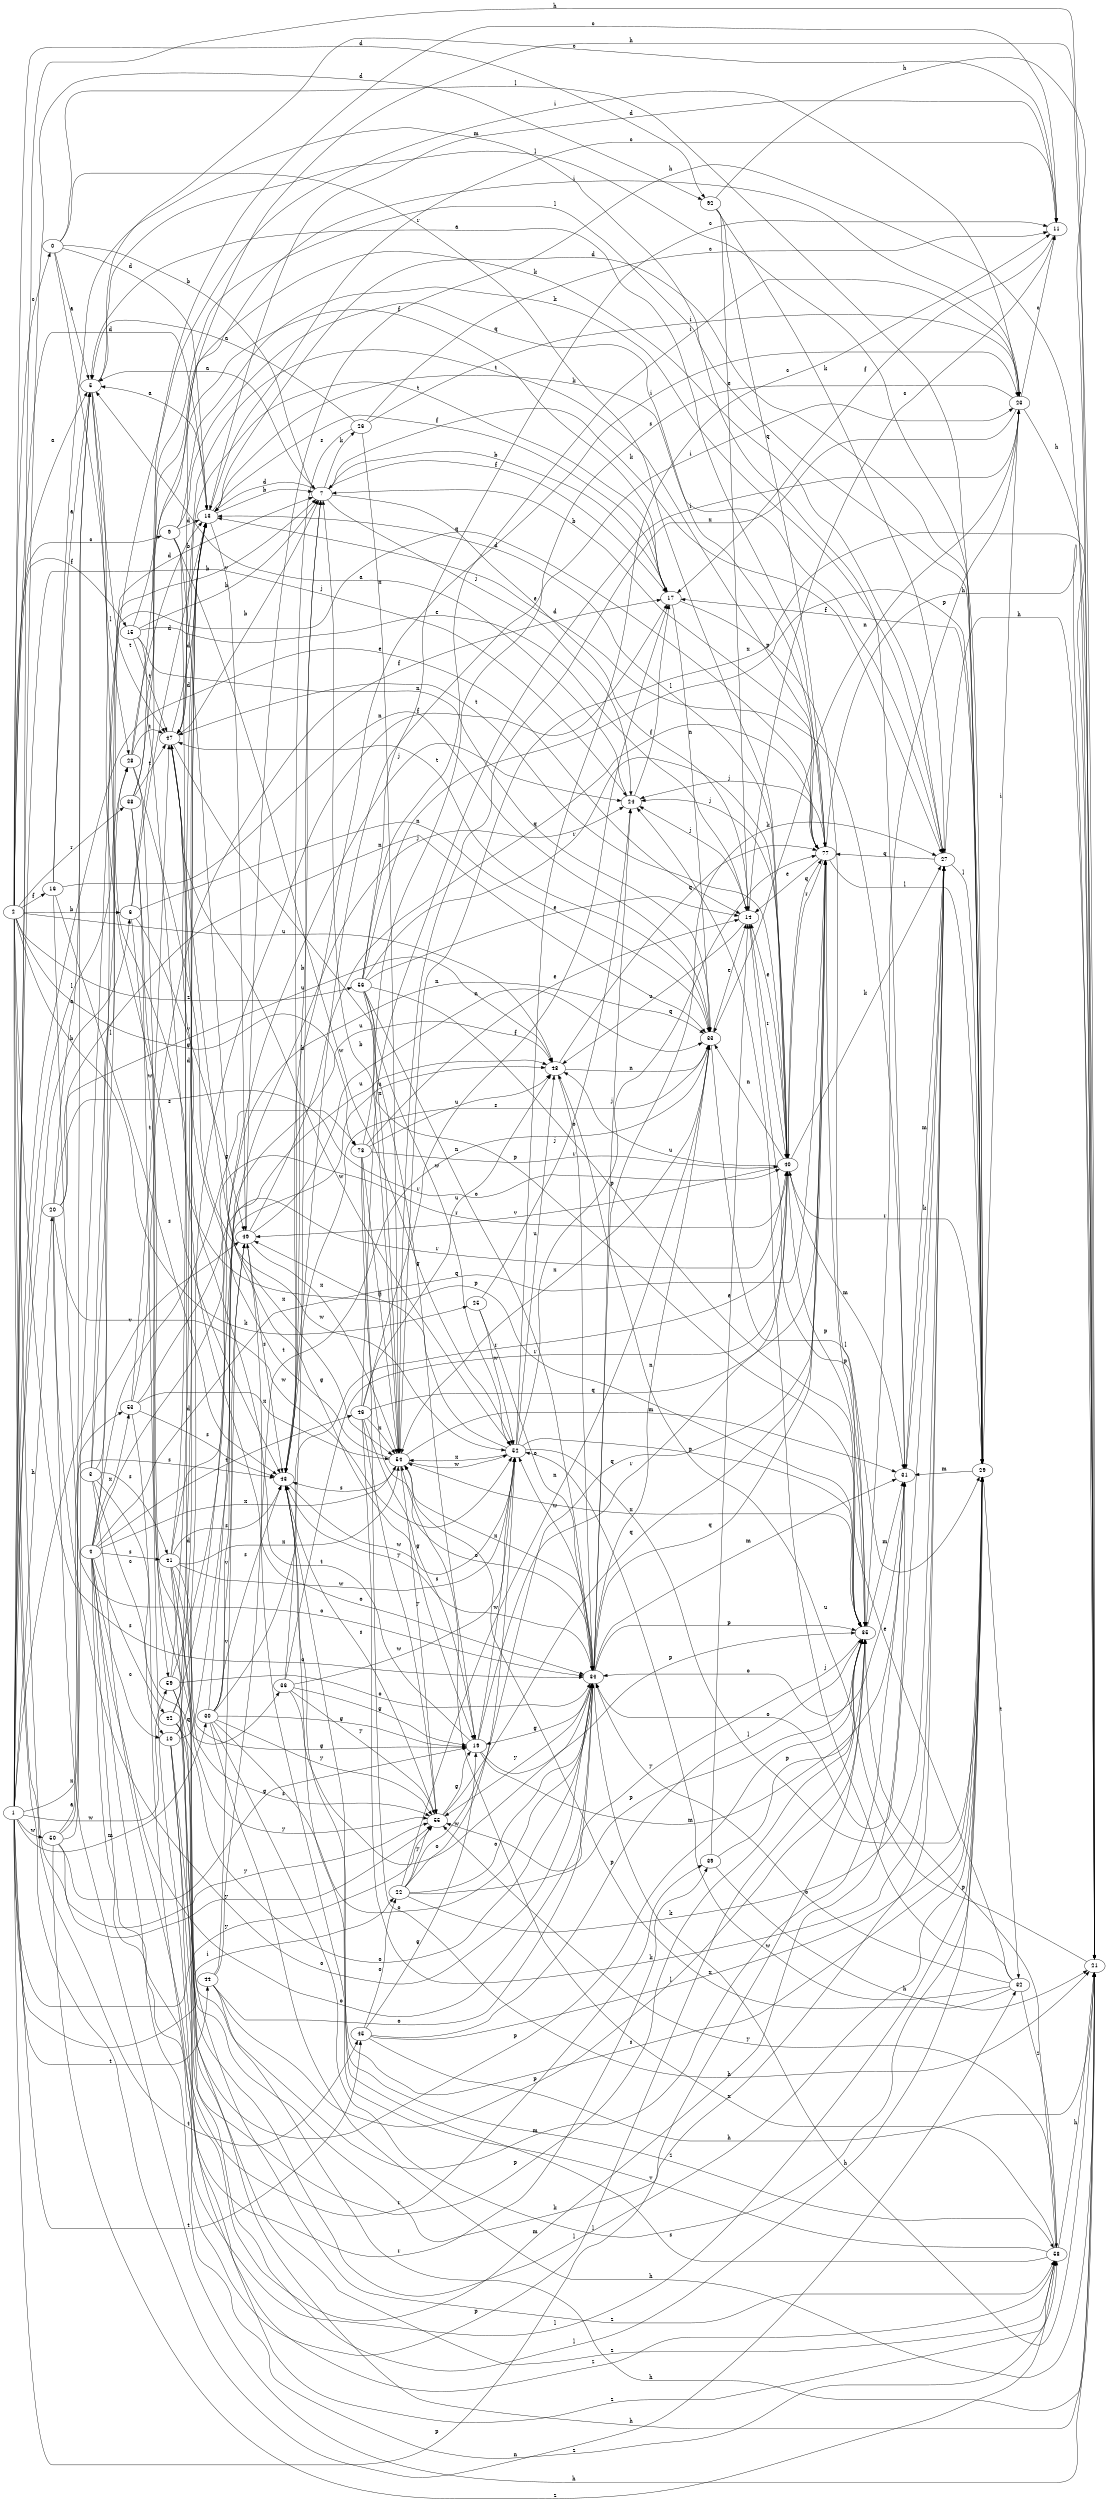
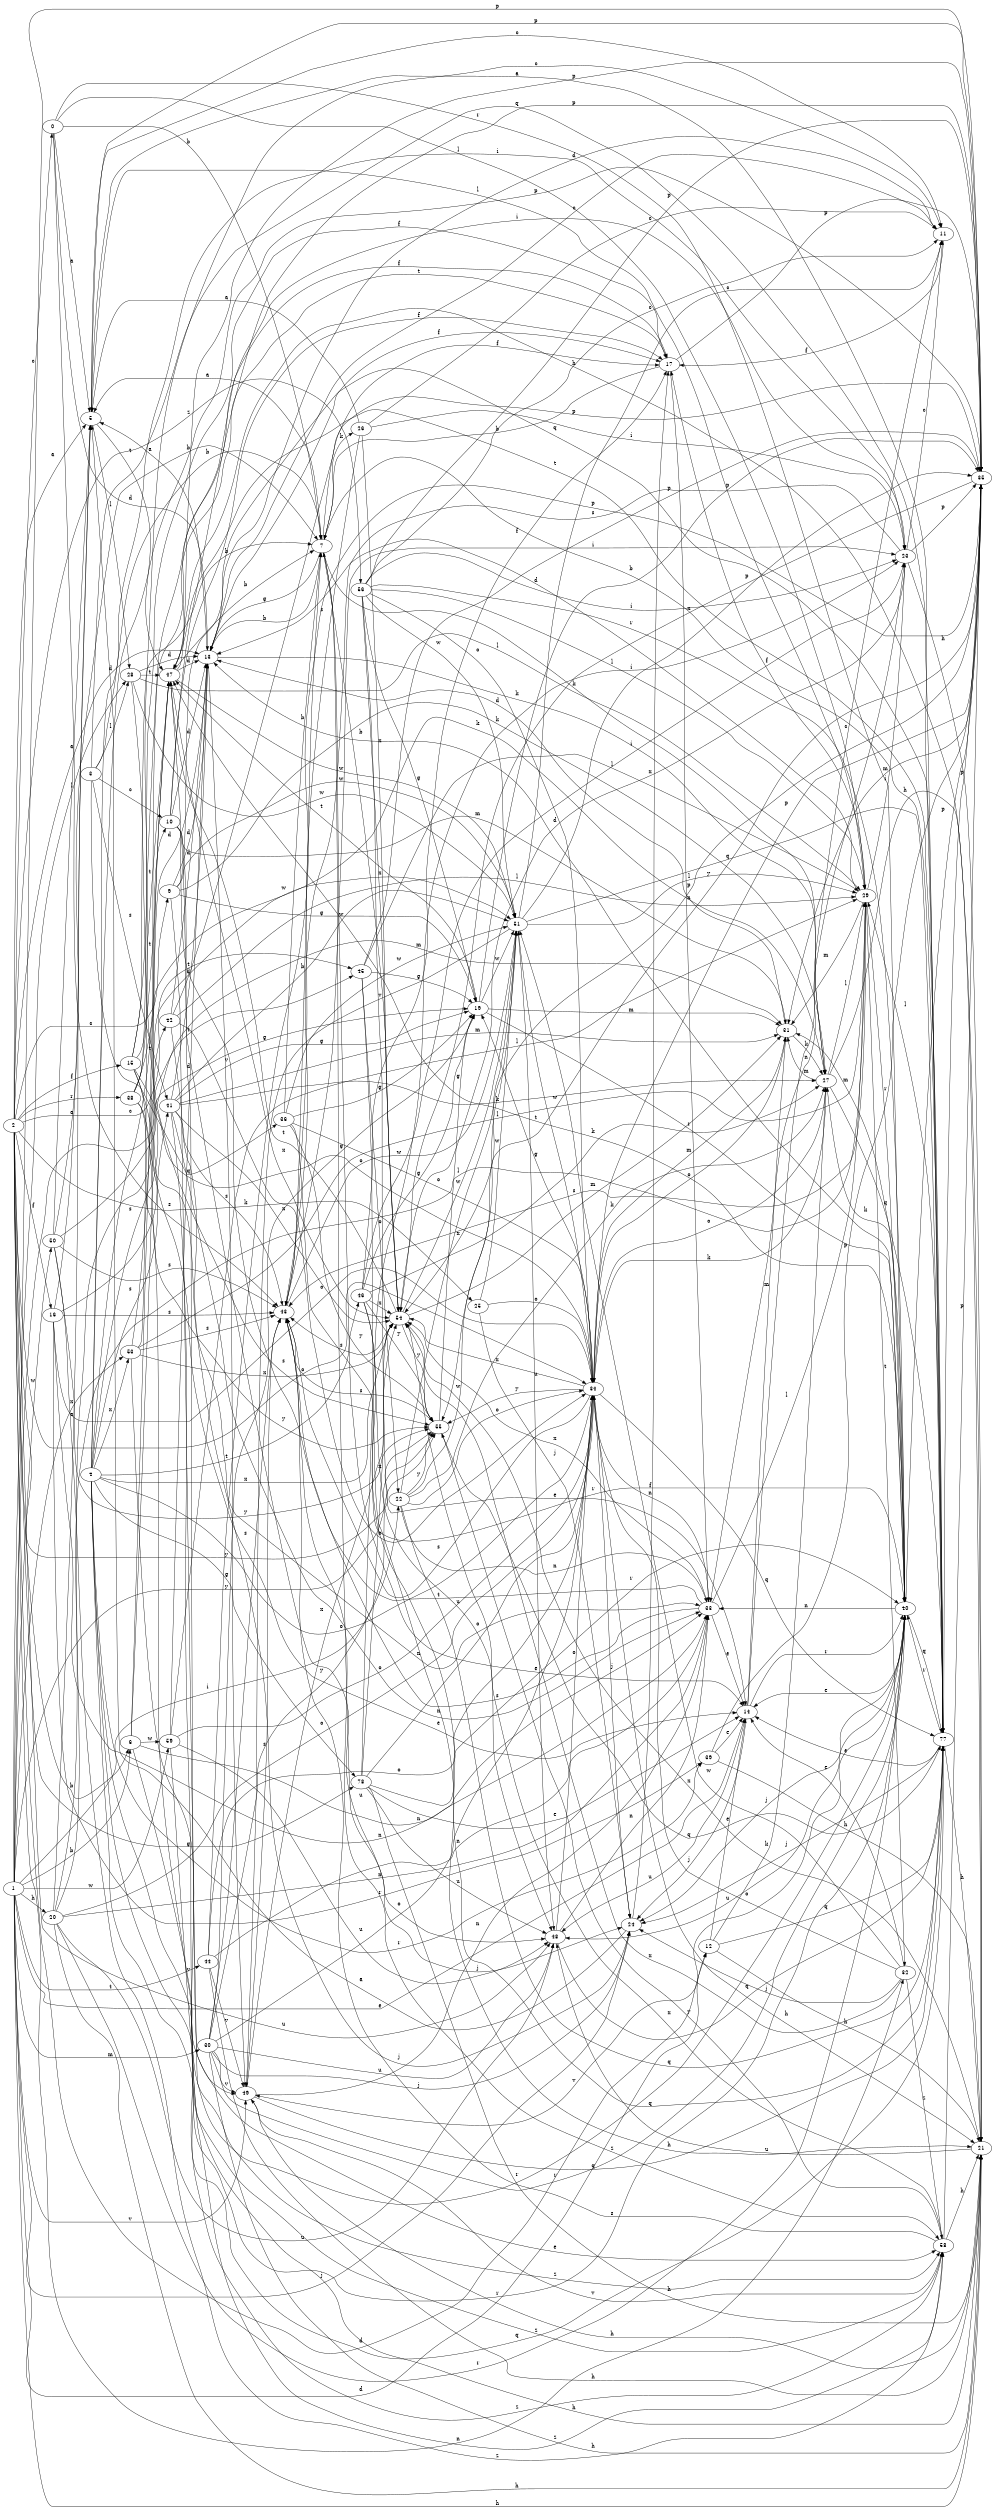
(710, 204) -> (709, 1947)
(265, 482) -> (265, 599)
none -> (765, 1373)
(516, 1451) -> (517, 924)
(200, 2110) -> (135, 1903)
(694, 2226) -> (257, 1246)
(612, 2400) -> (555, 2247)
